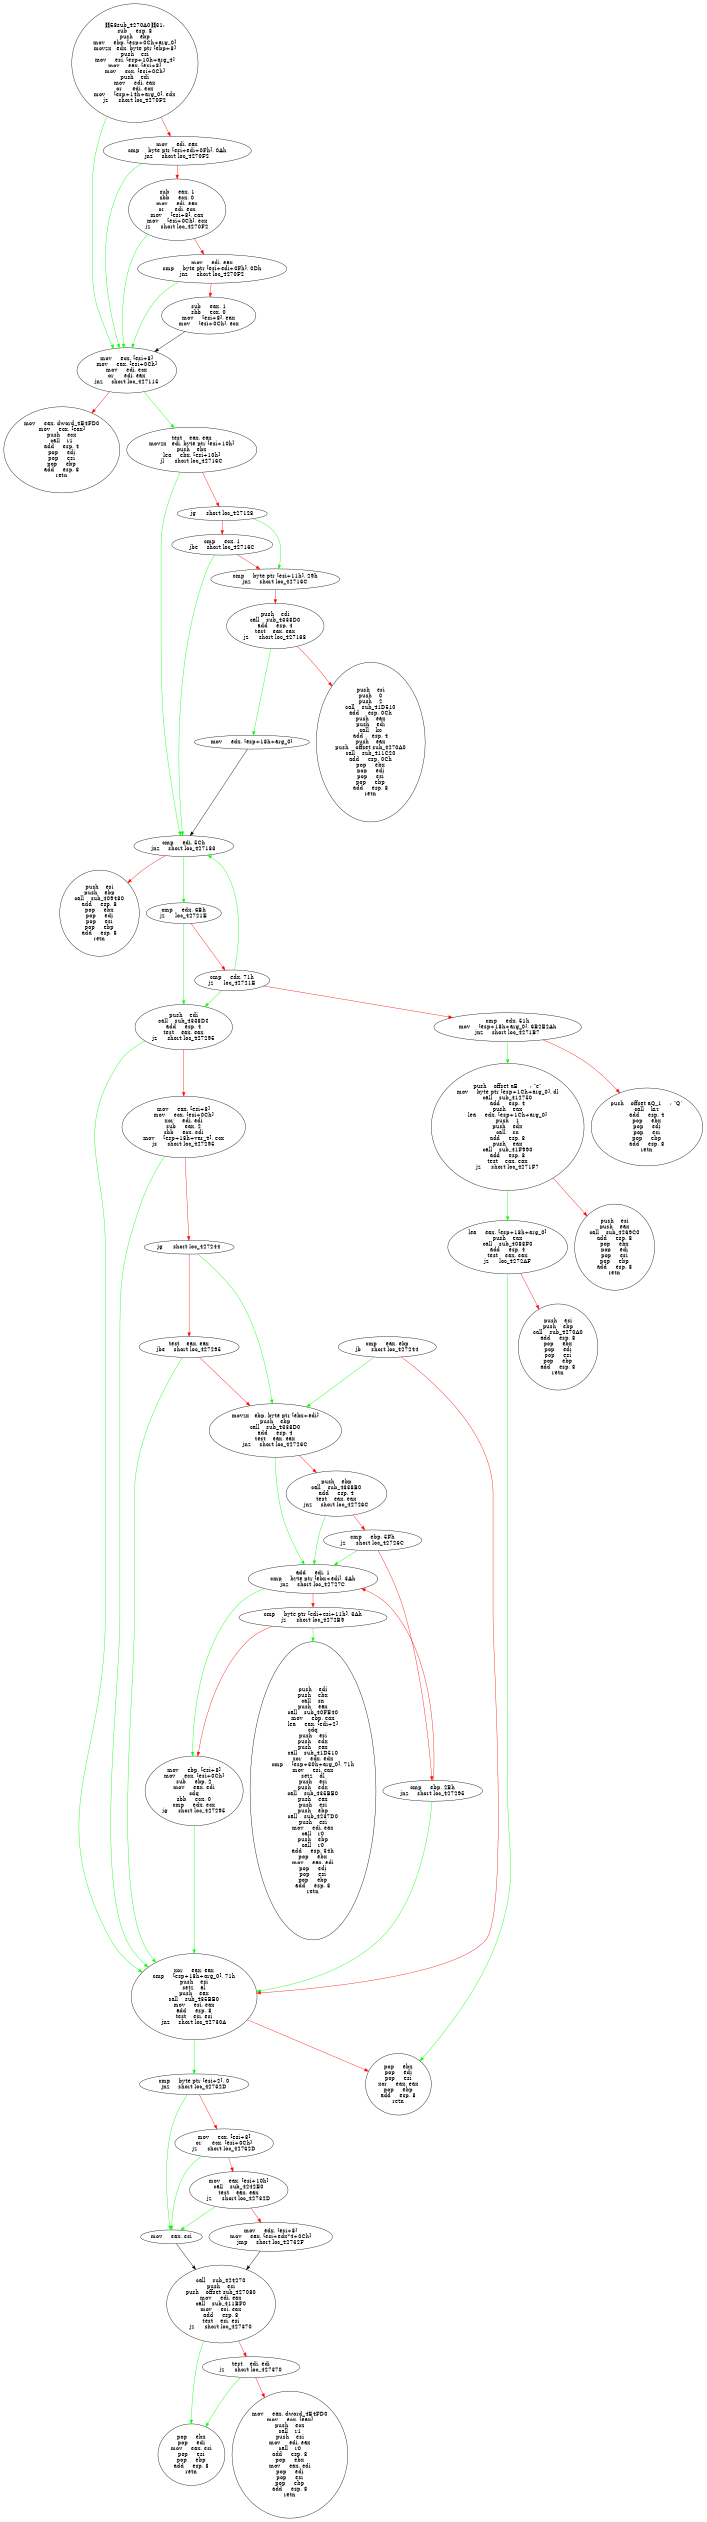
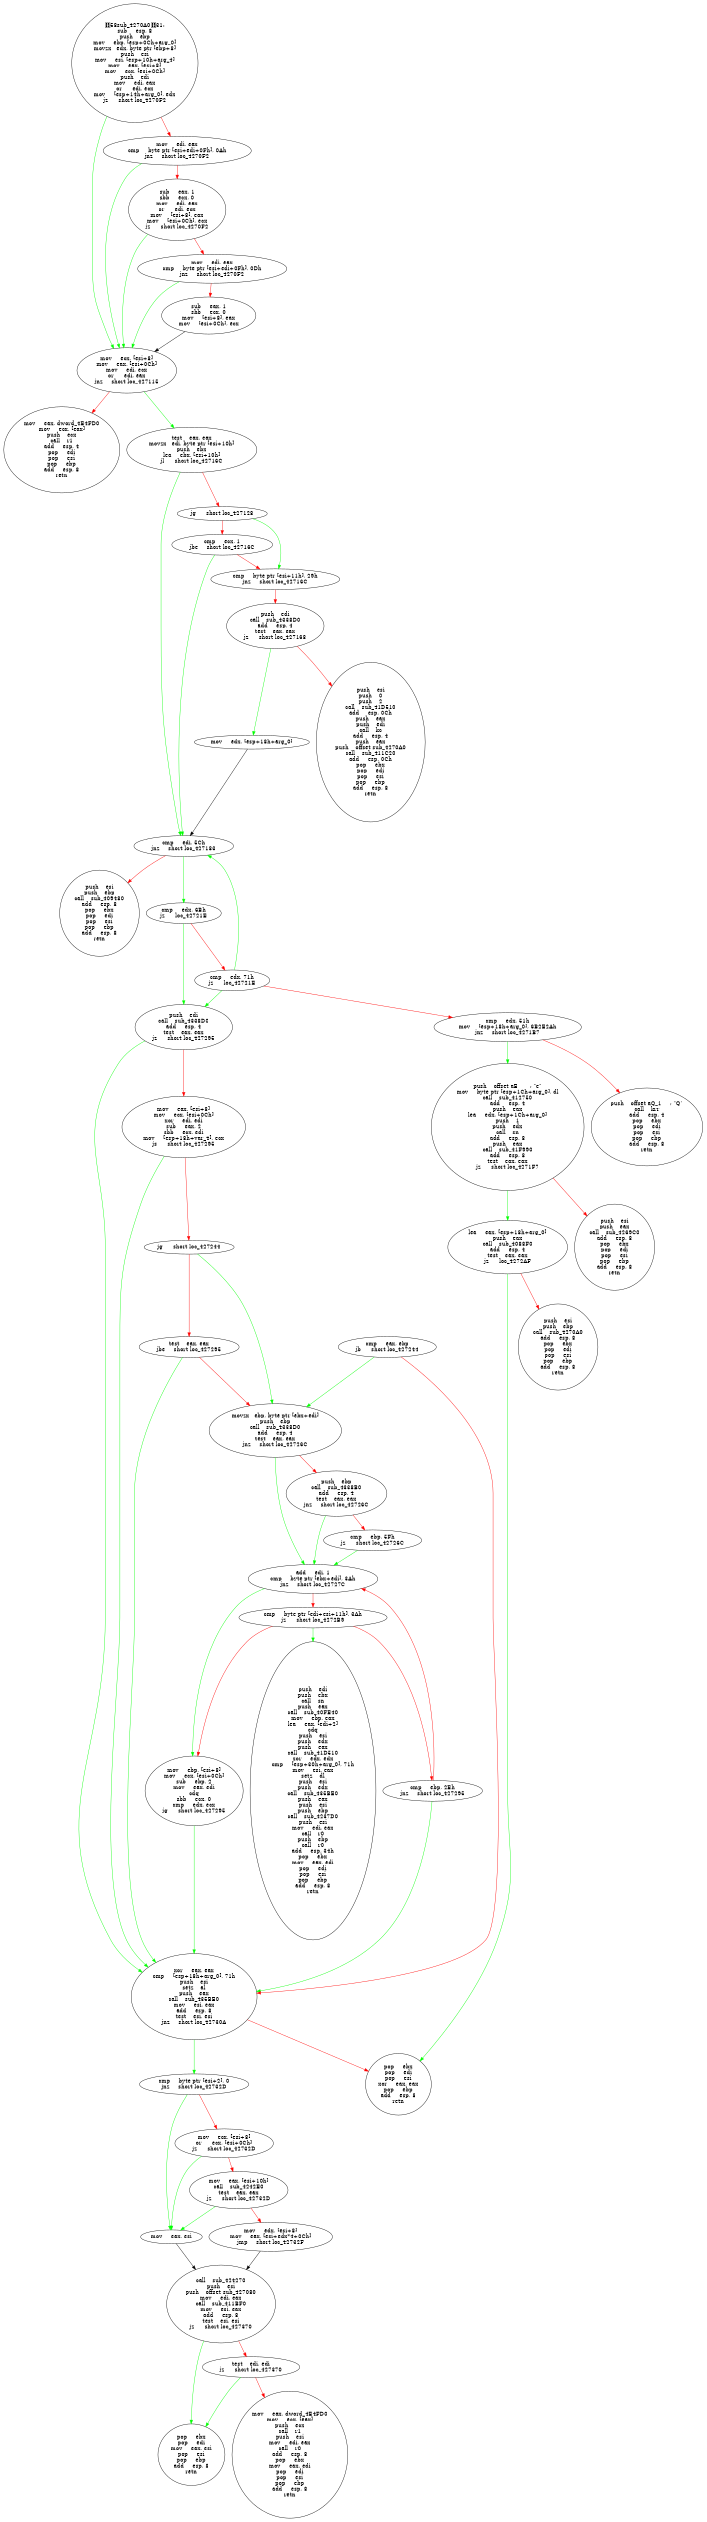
(416, 1661) -> (410, 1691)
